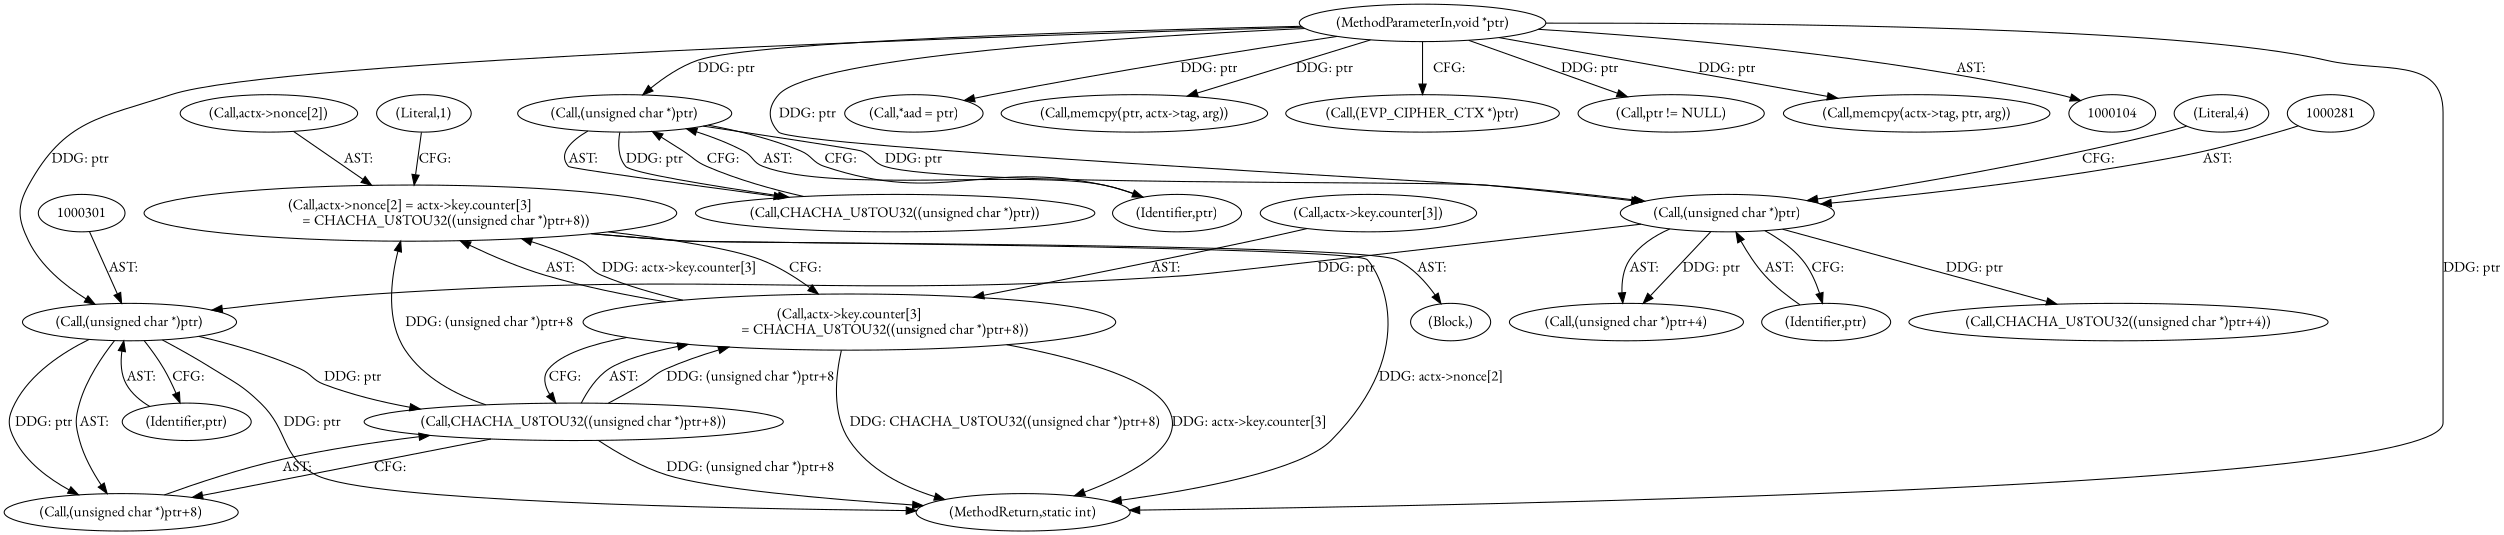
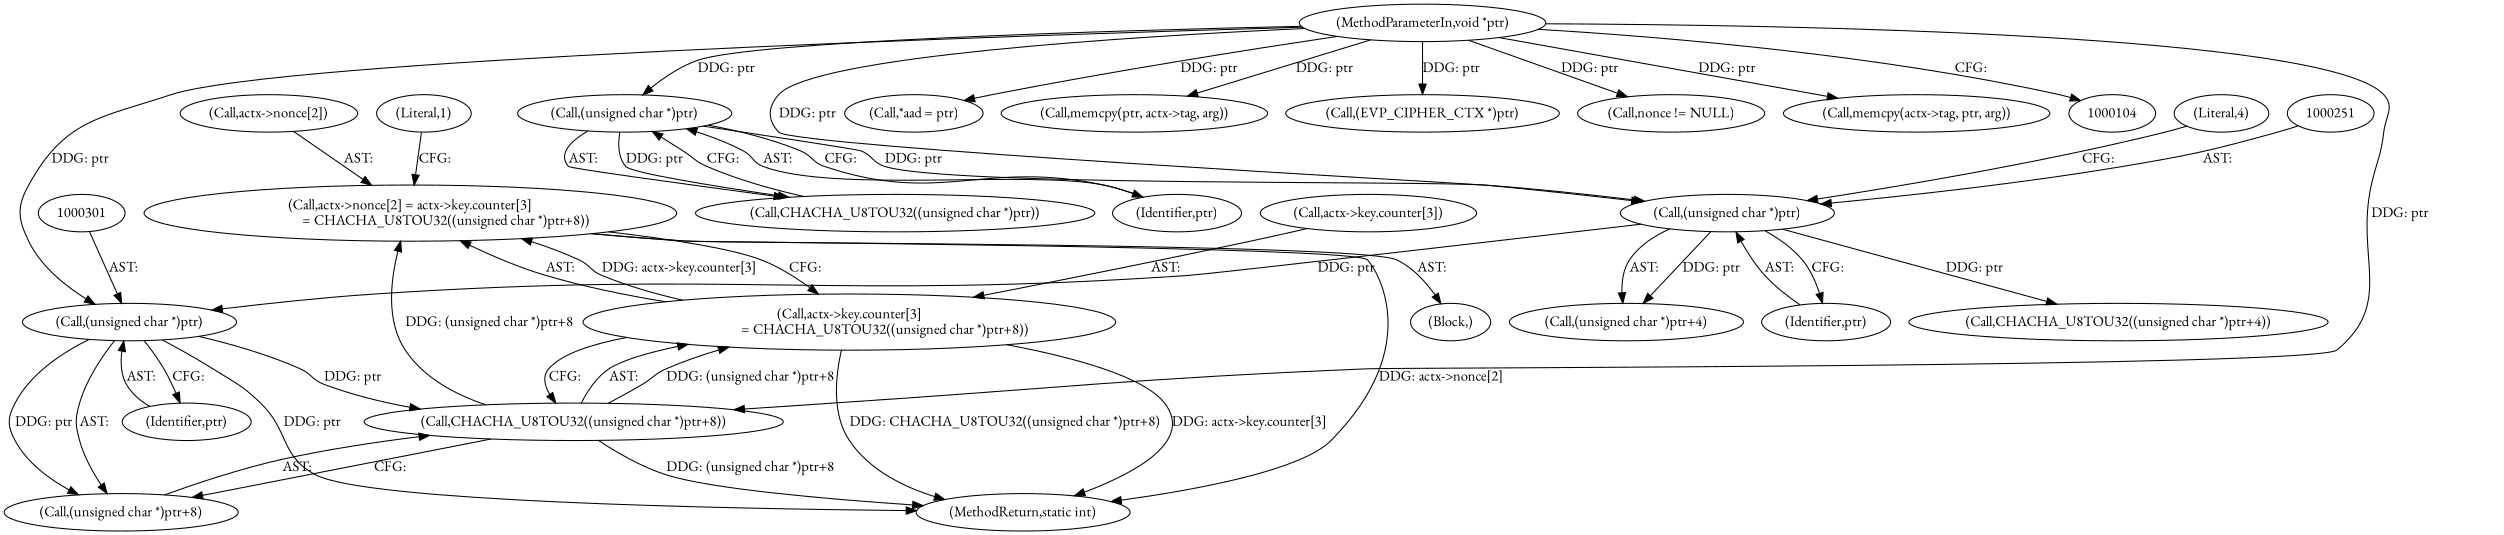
(1451, 68) -> (1451, 68)
(1973, 68) -> (1973, 68)
(1671, 113) -> (1671, 113)
(2331, 113) -> (2331, 113)
(2410, 441) -> (2098, 362)
